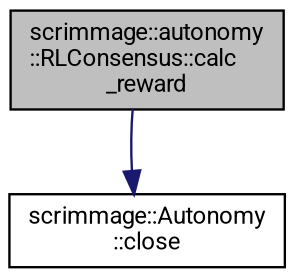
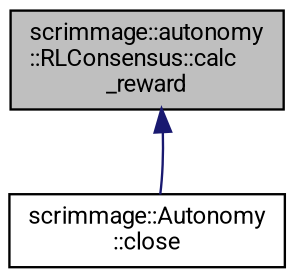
(131, 140) -> (163, 163)
